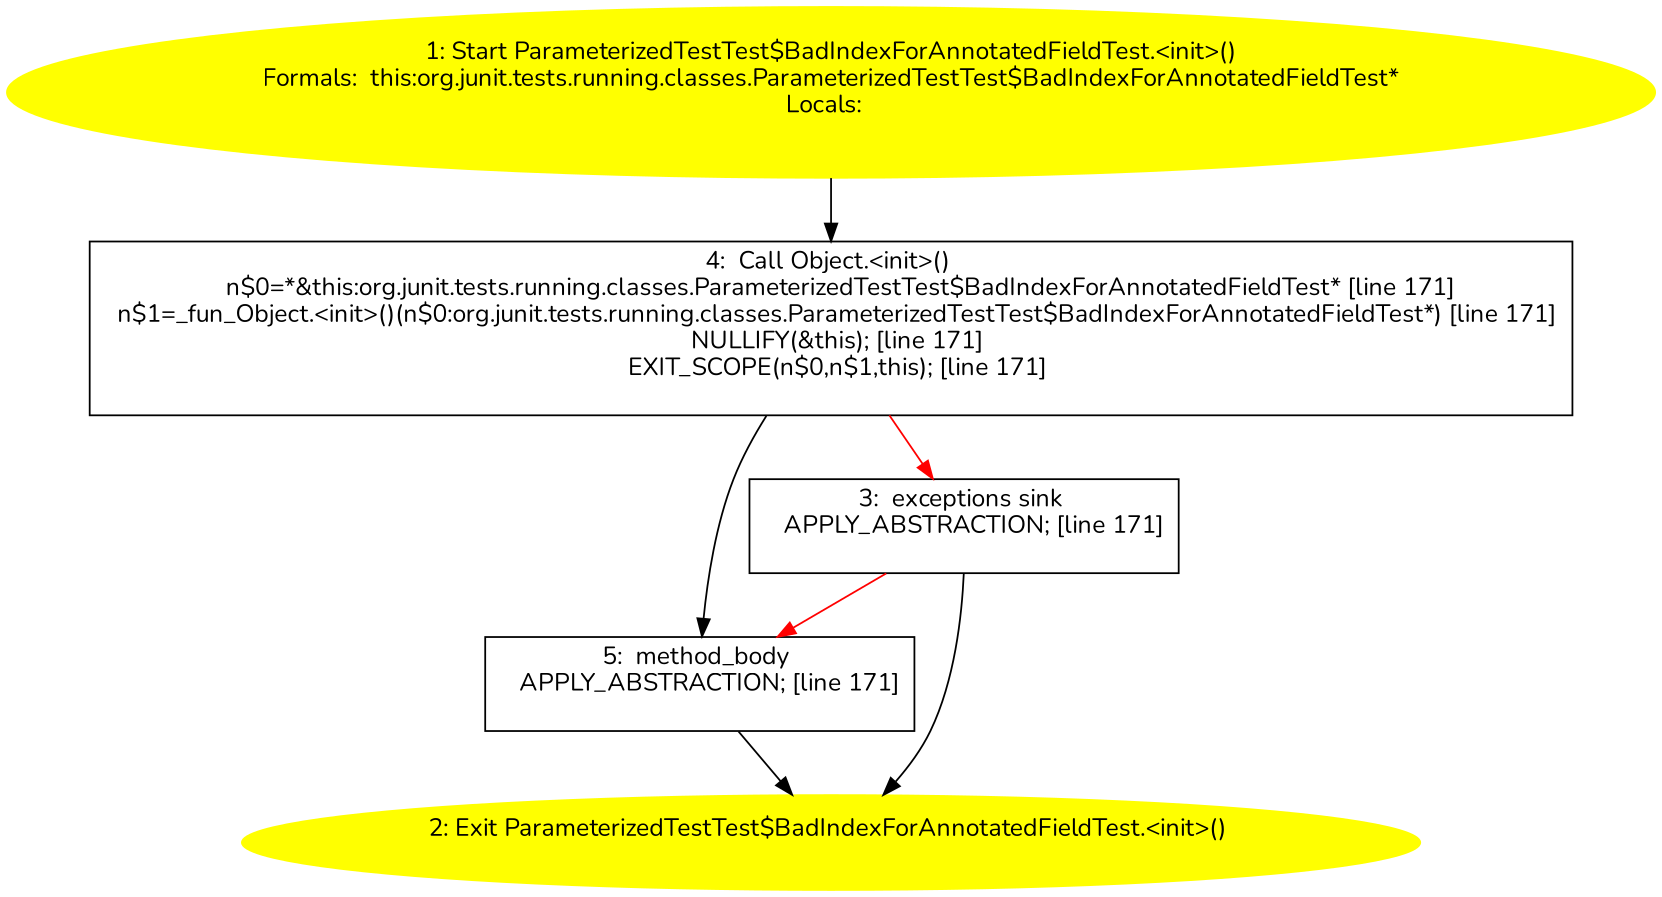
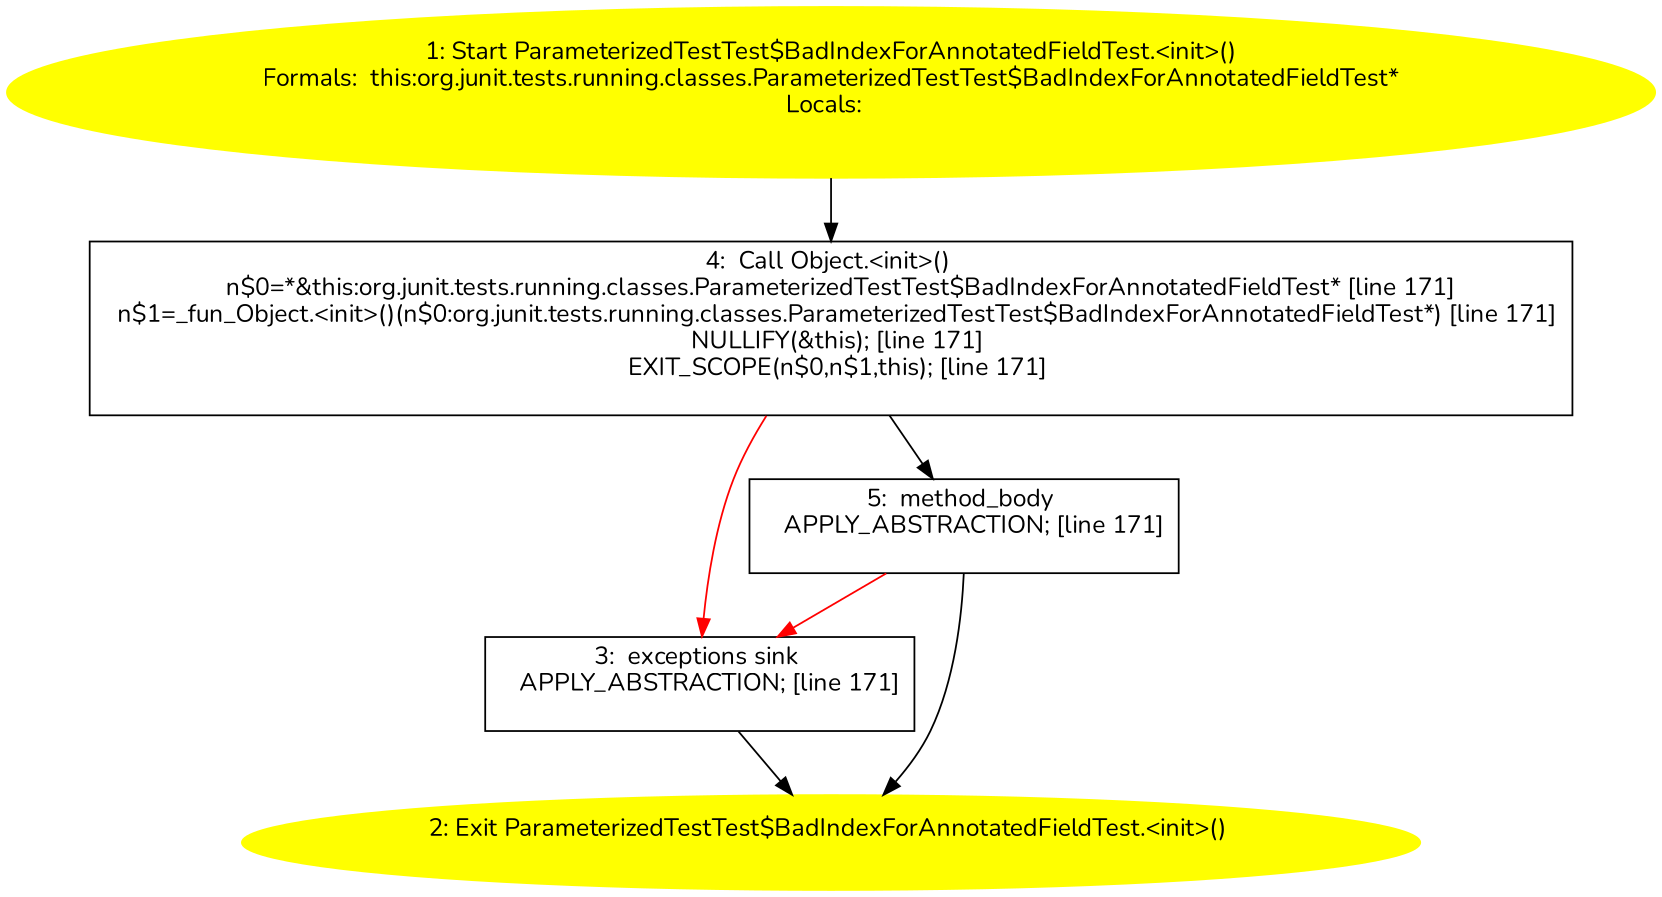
(840, 601) -> (840, 601)
